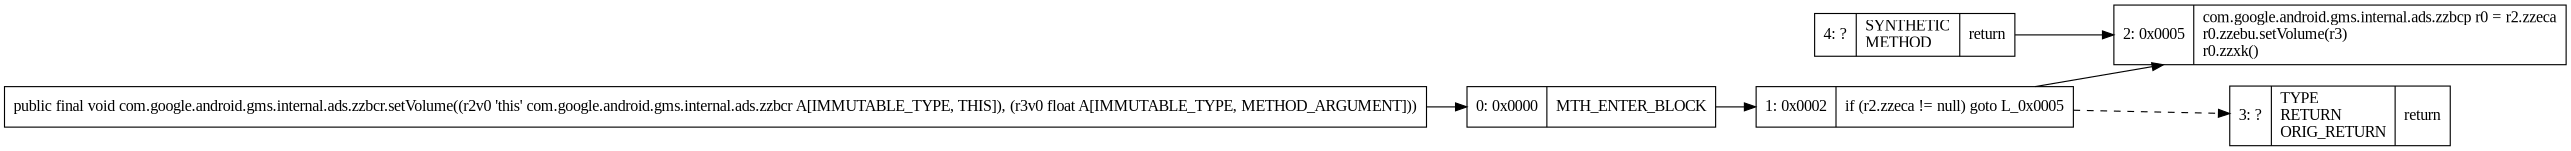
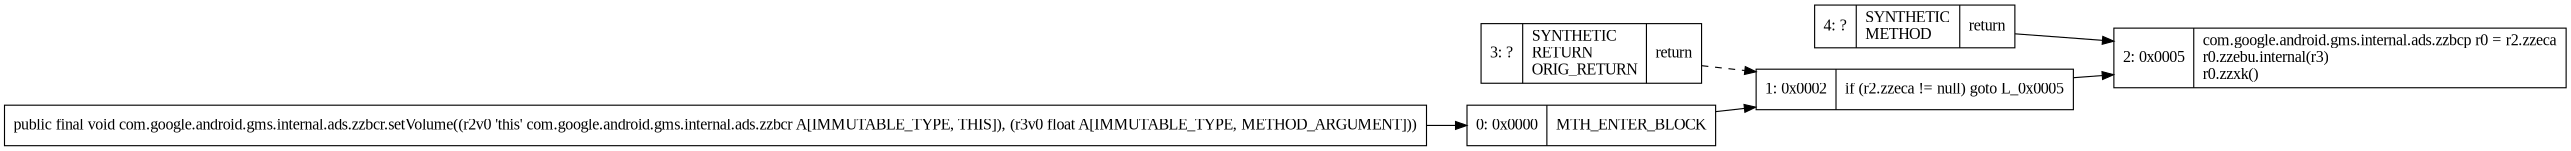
(2275, 34) -> (2266, 57)
(2300, 98) -> (1574, 36)
(2146, 112) -> (1723, 68)
